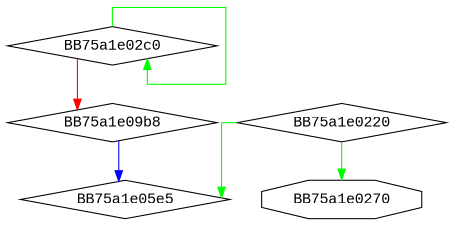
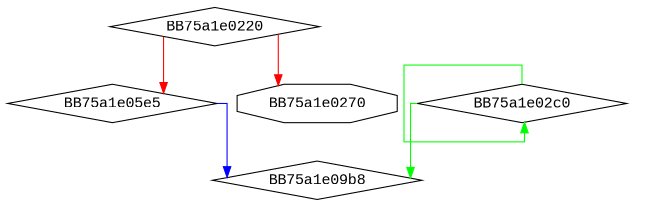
(77, 79) -> (411, 132)
(222, 147) -> (164, 60)
(119, 156) -> (227, 130)
(342, 156) -> (278, 55)
